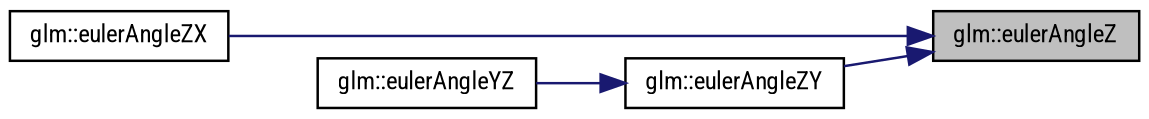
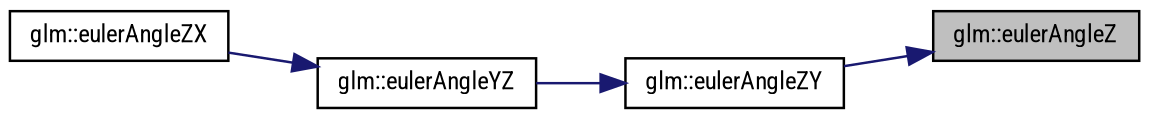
(568, 36) -> (261, 58)
